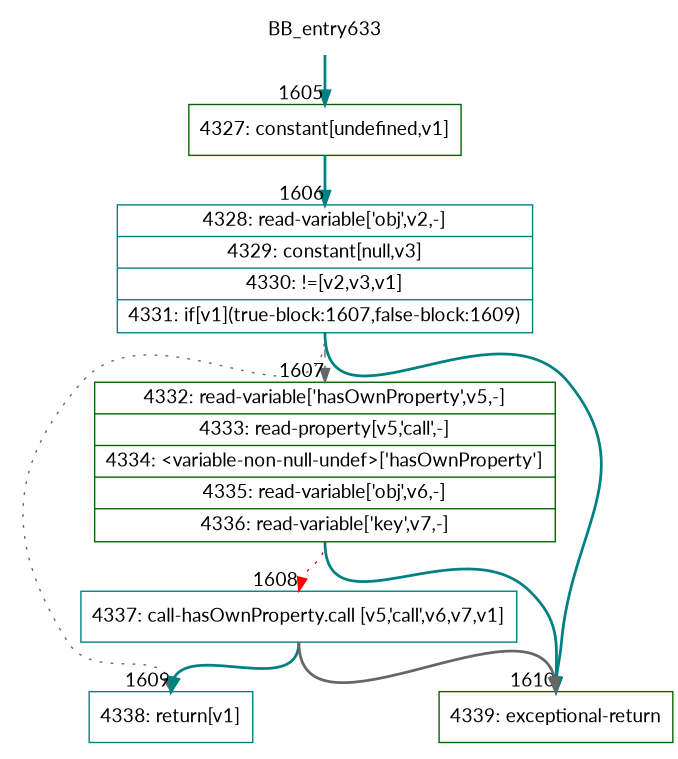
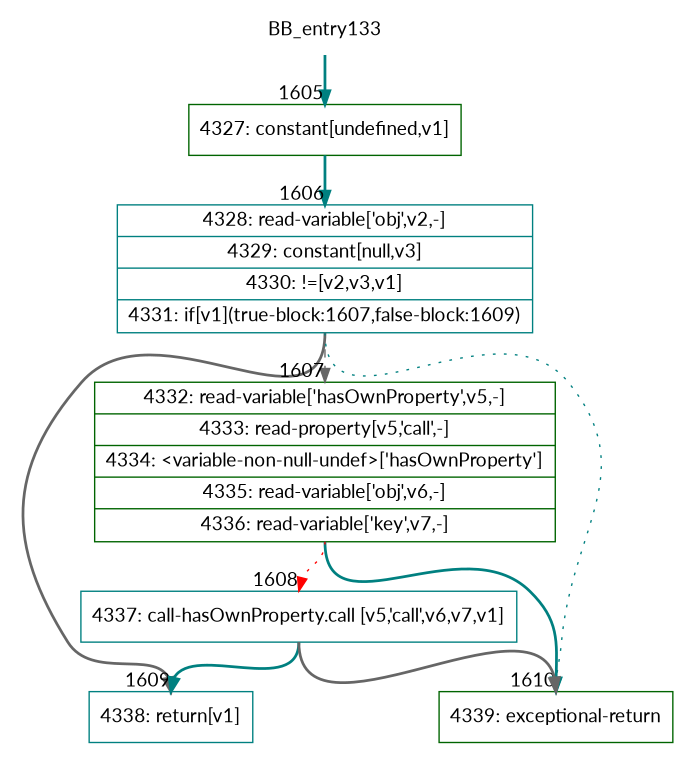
(325, 30) -> (325, 30)
(576, 394) -> (576, 394)
(48, 430) -> (48, 430)
